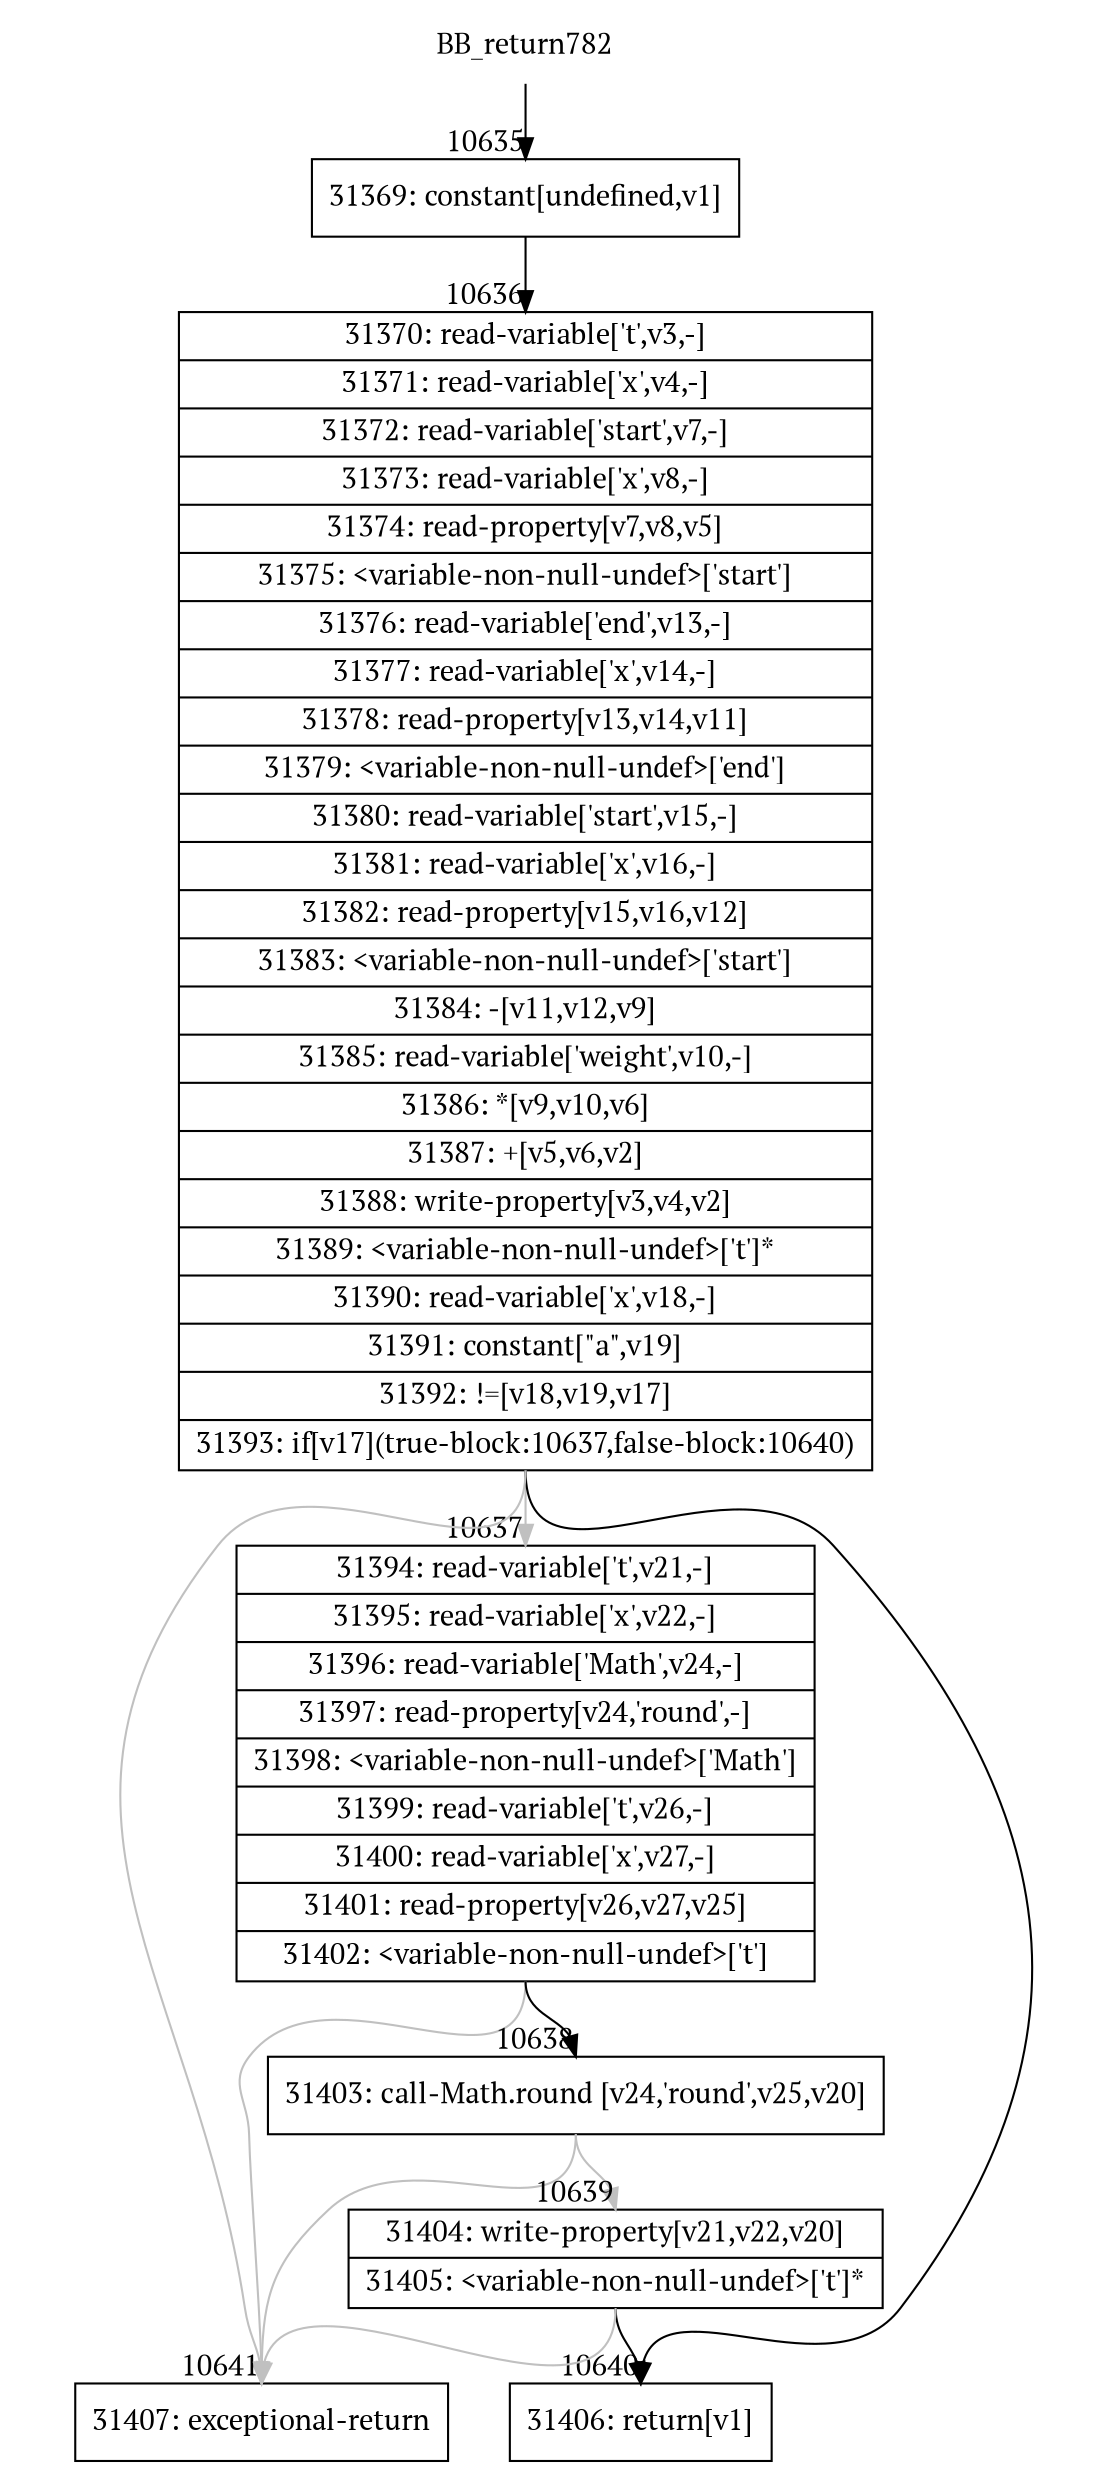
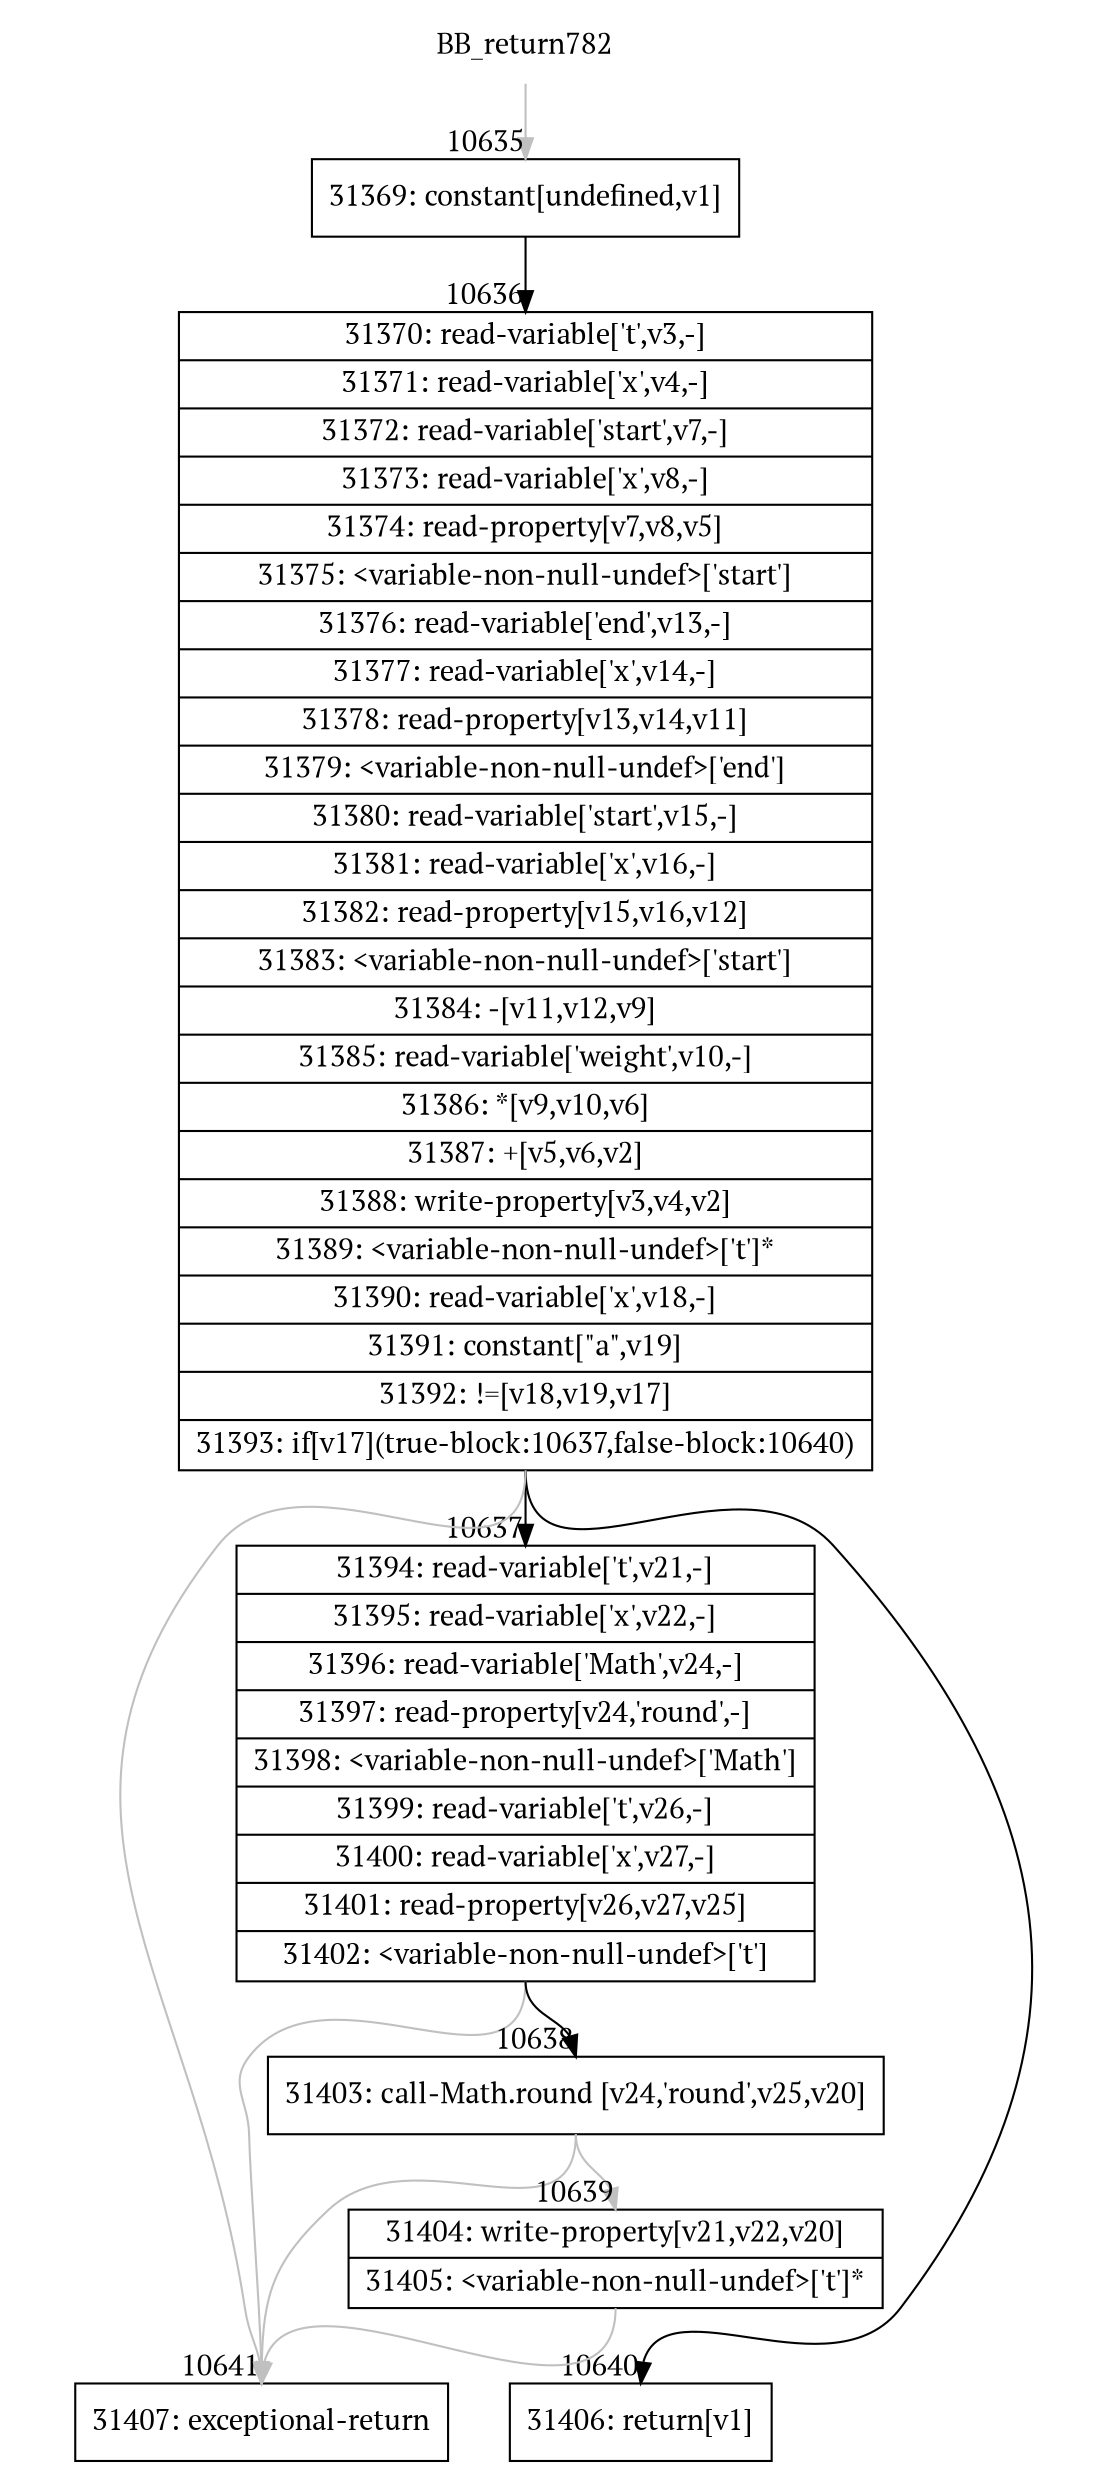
(526, 111) -> (526, 111)
(526, 1497) -> (526, 1497)
(623, 2336) -> none
